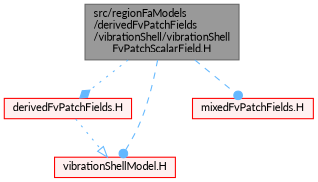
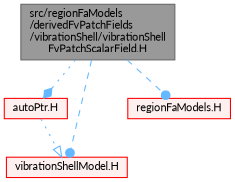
(68, 109) -> (36, 109)
(253, 109) -> (179, 109)
